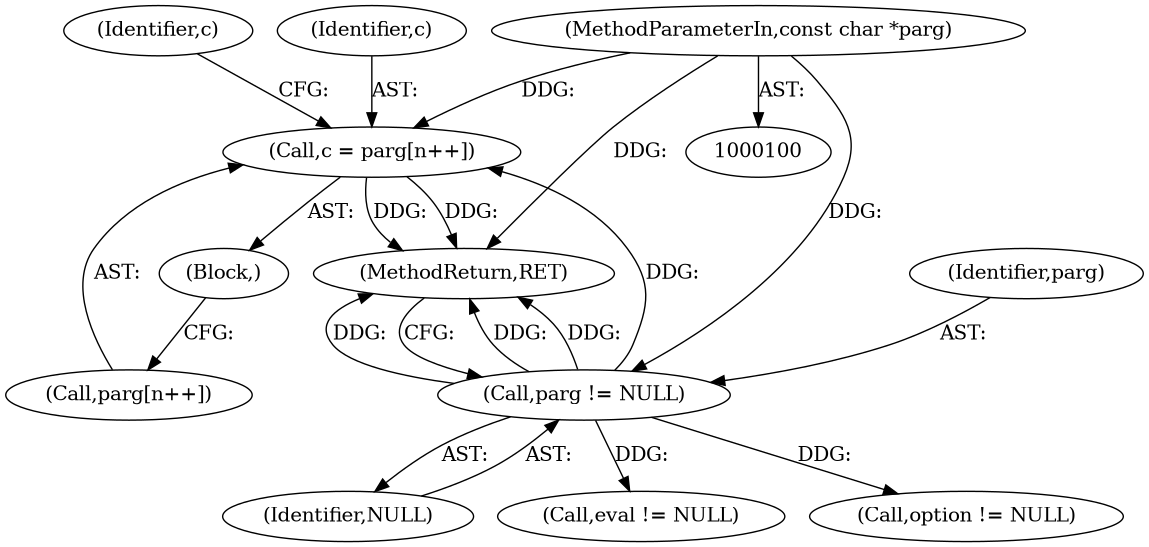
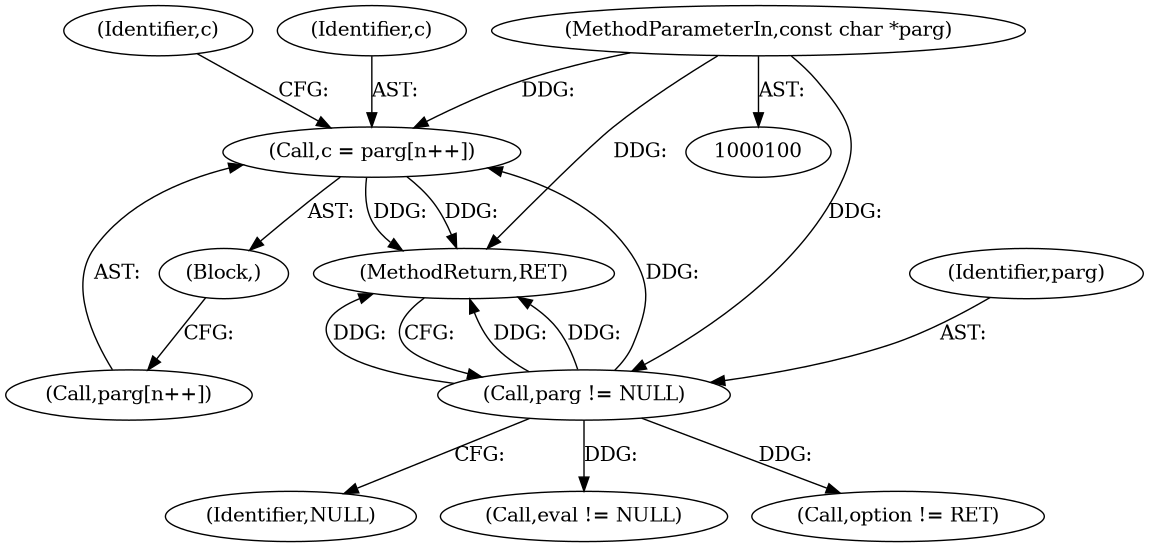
(468, 456) -> (483, 456)
(488, 469) -> none
(966, 516) -> (898, 516)
